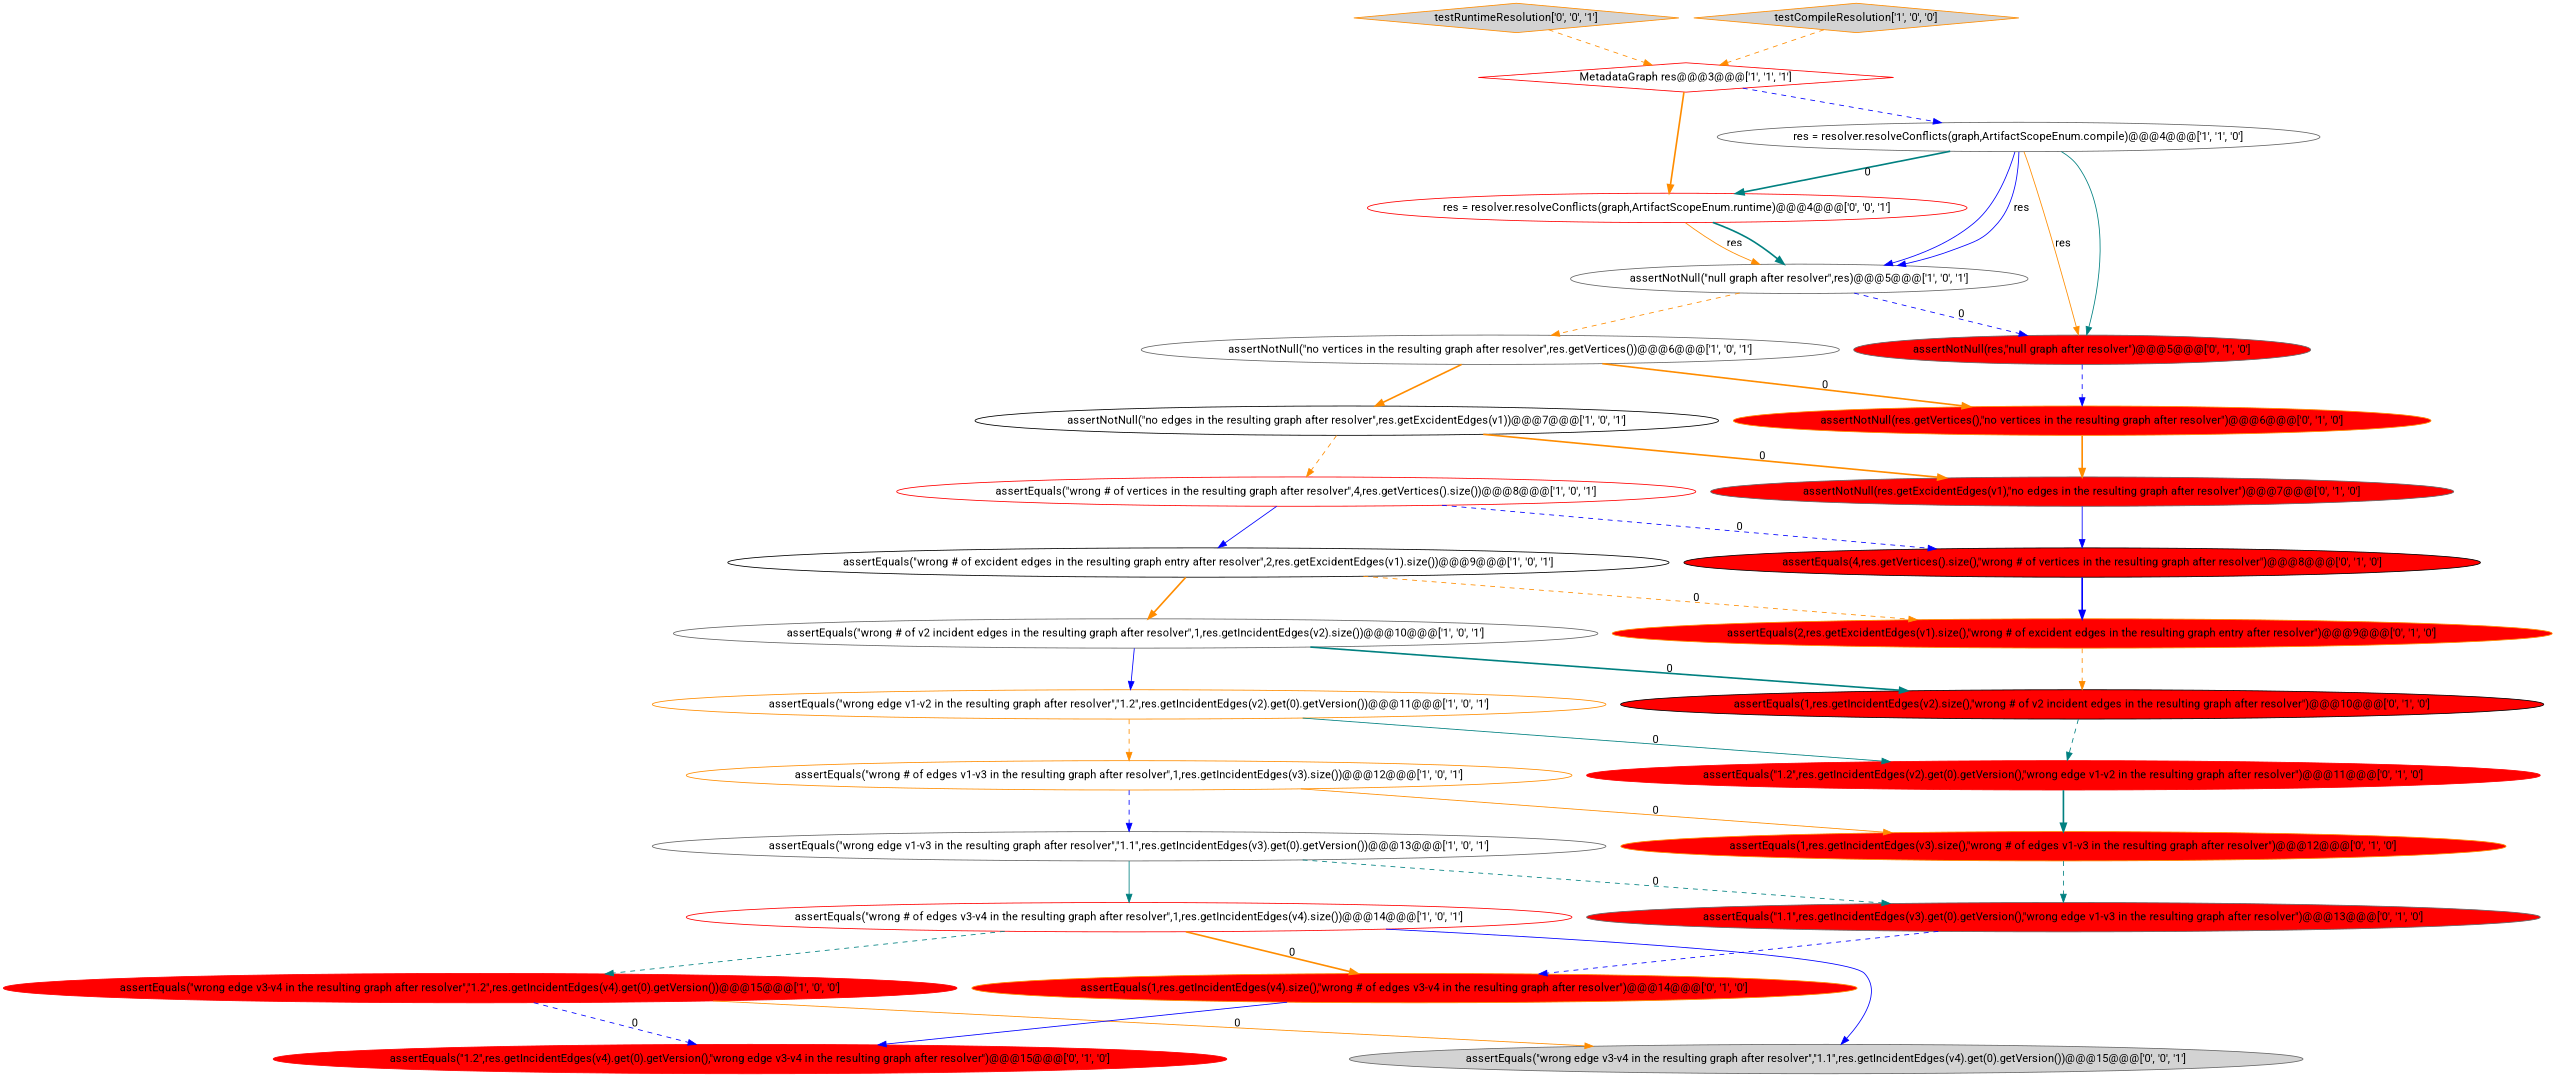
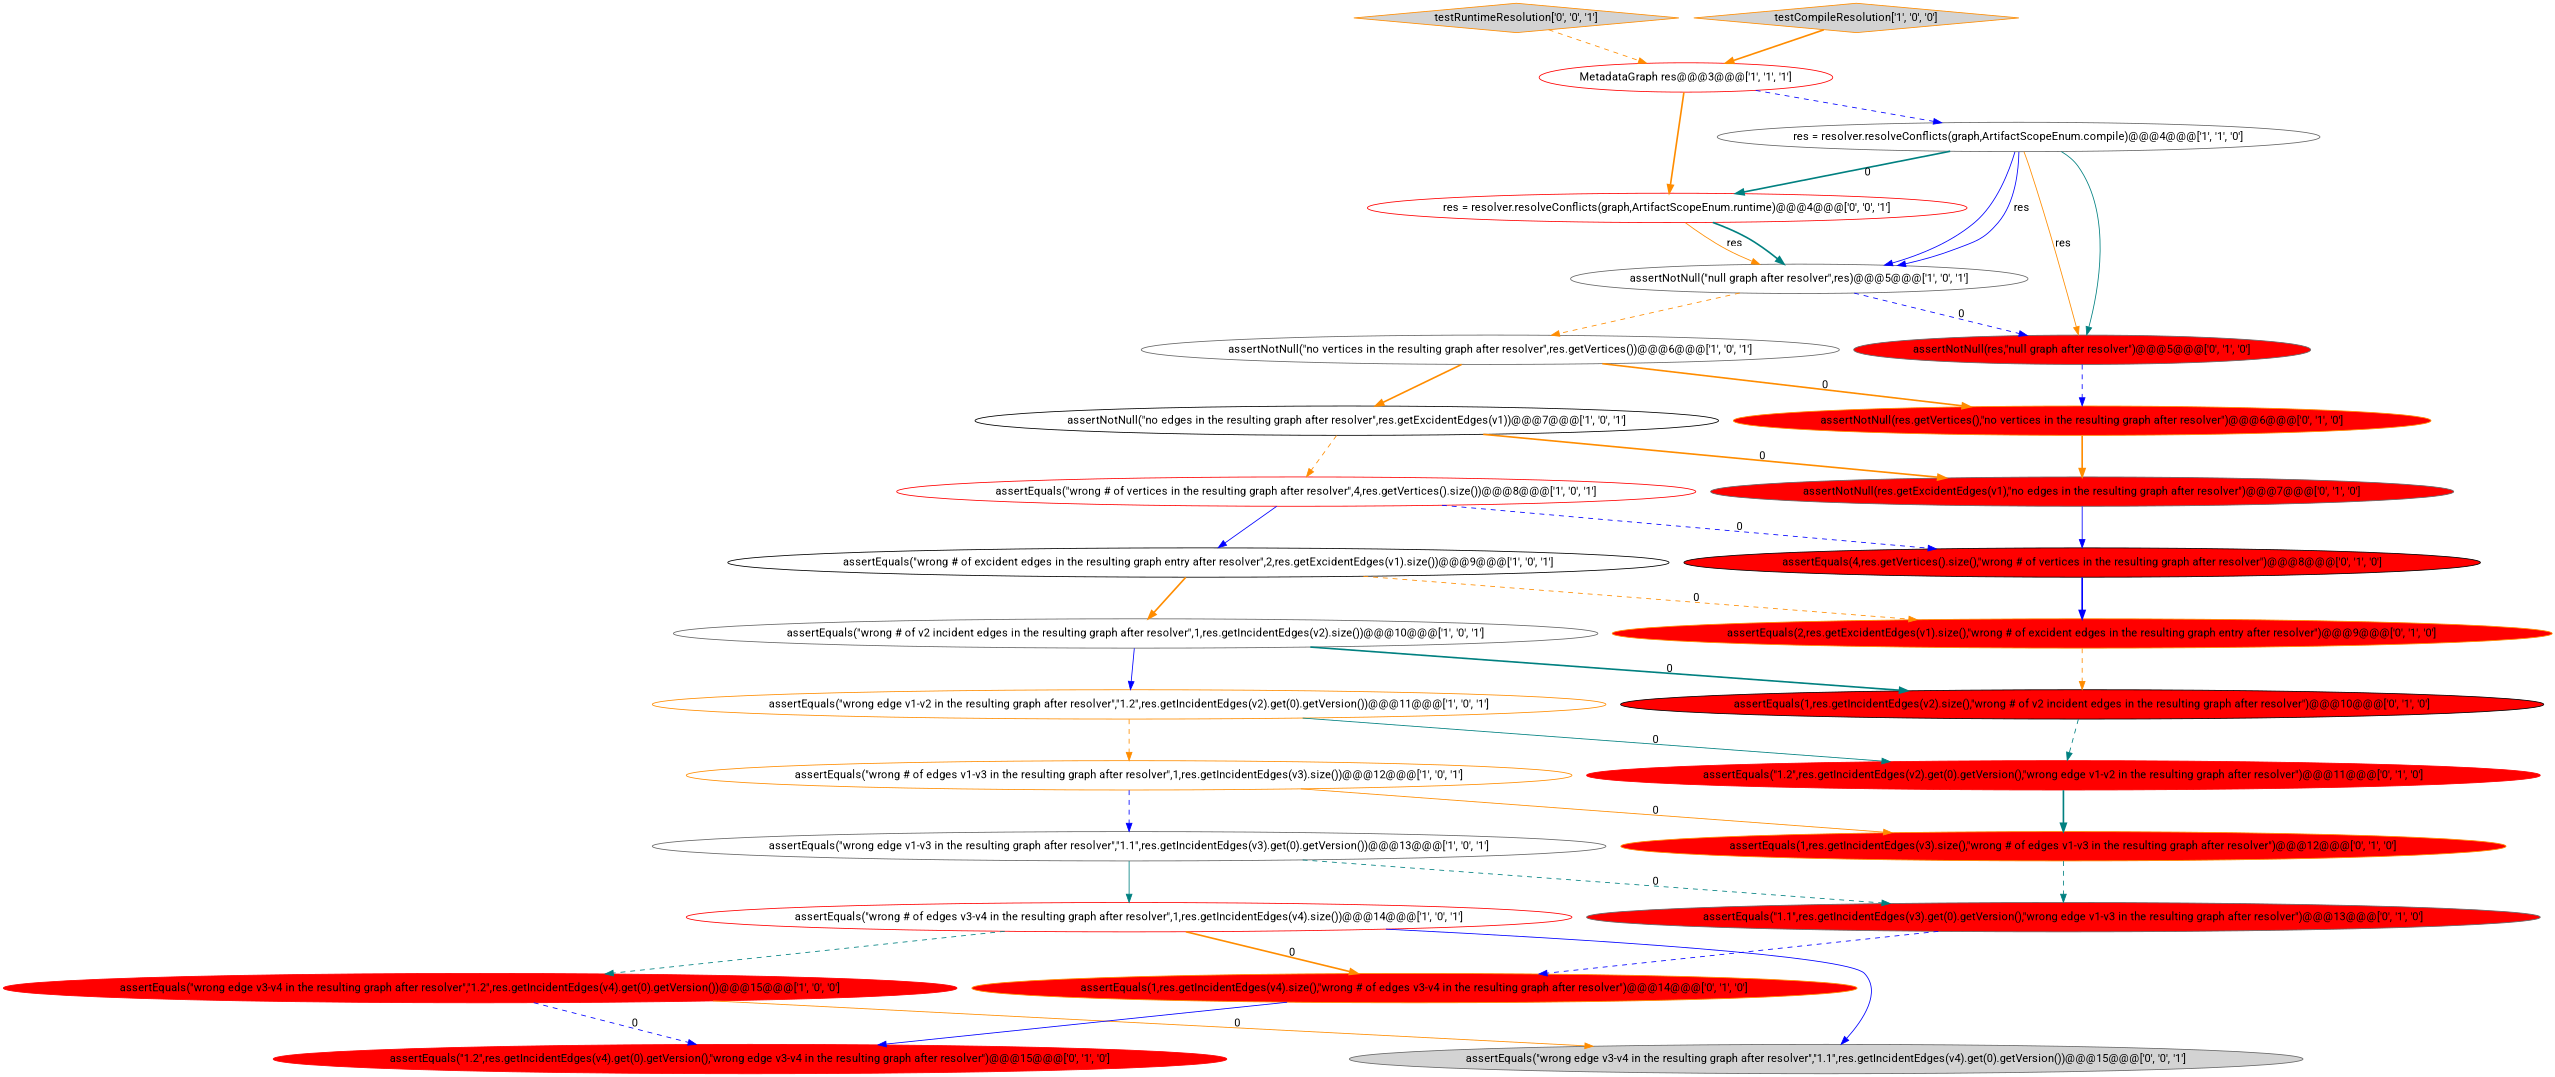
(1776, 46) -> (1779, 45)
(1686, 77) -> (1686, 77)
